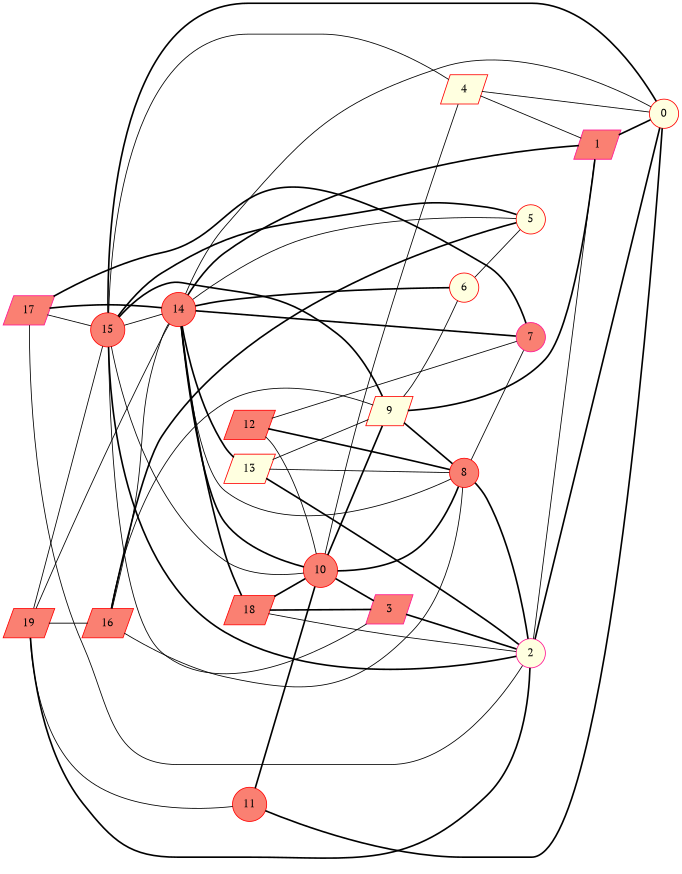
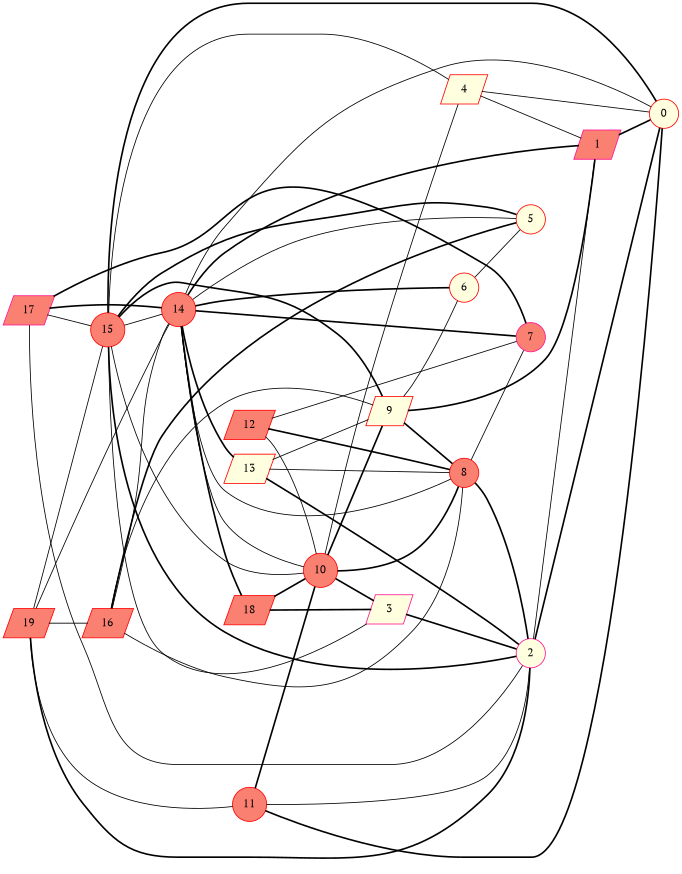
(220, 513) -> (220, 513)
(389, 609) -> (389, 609)
(392, 635) -> (438, 793)
